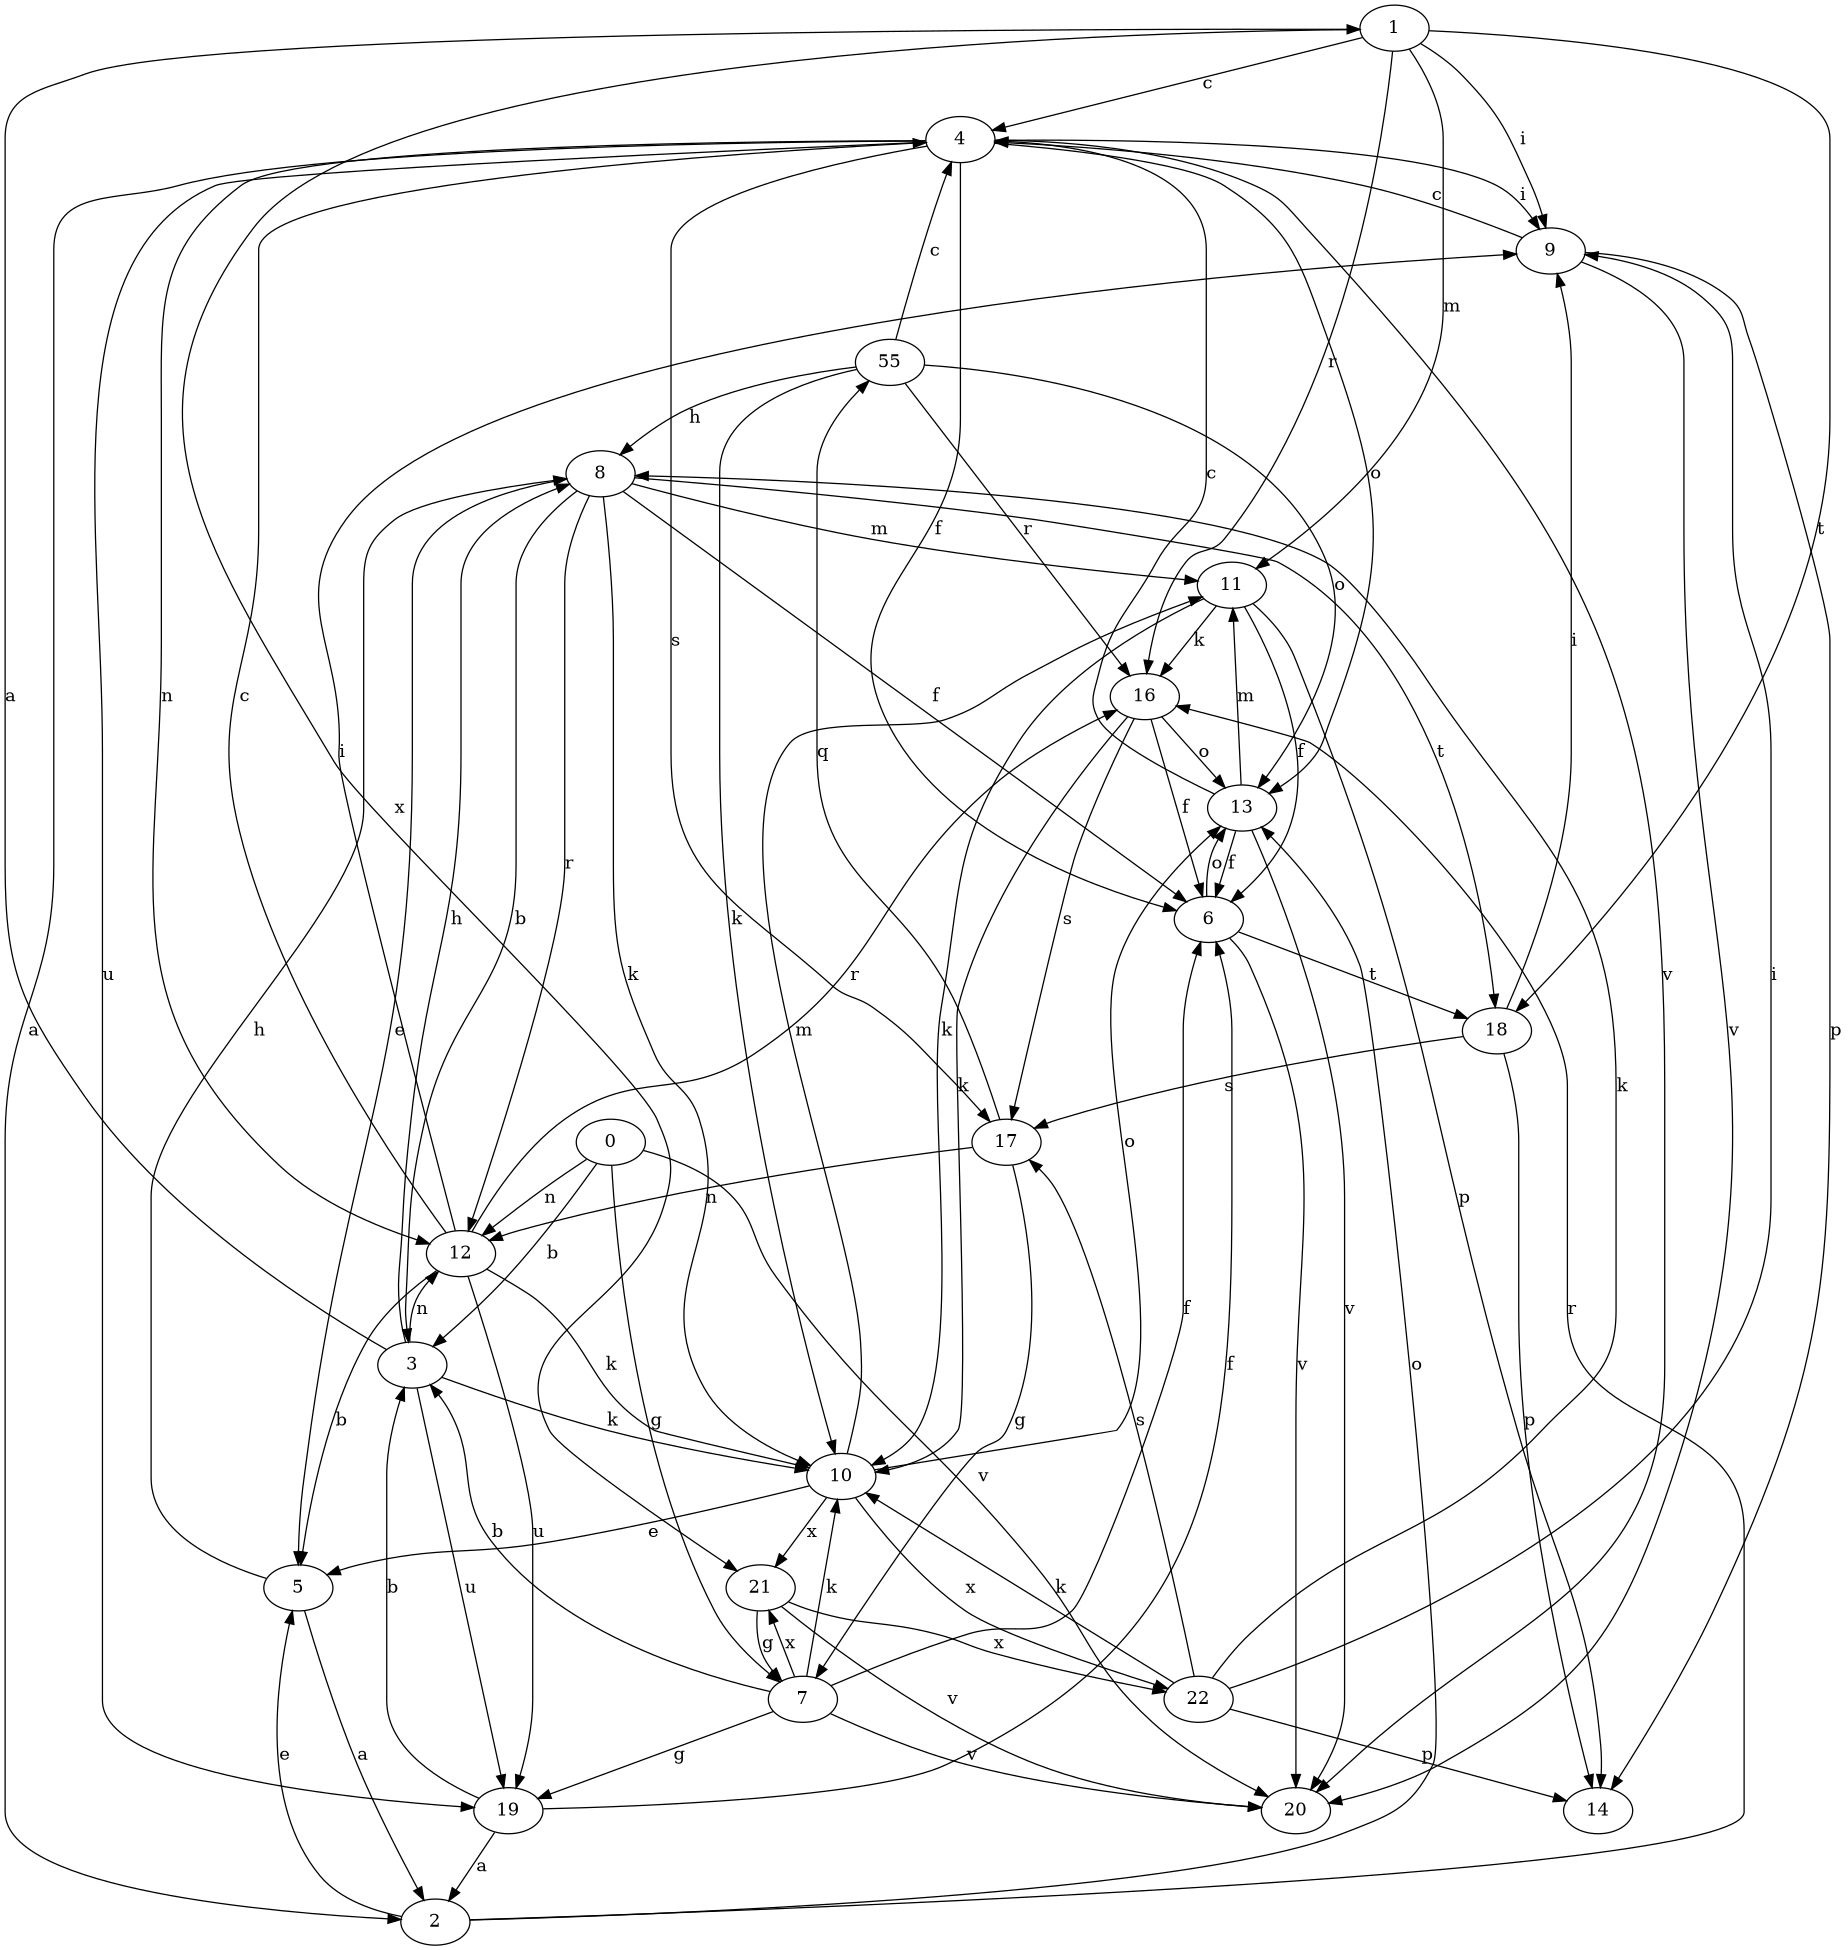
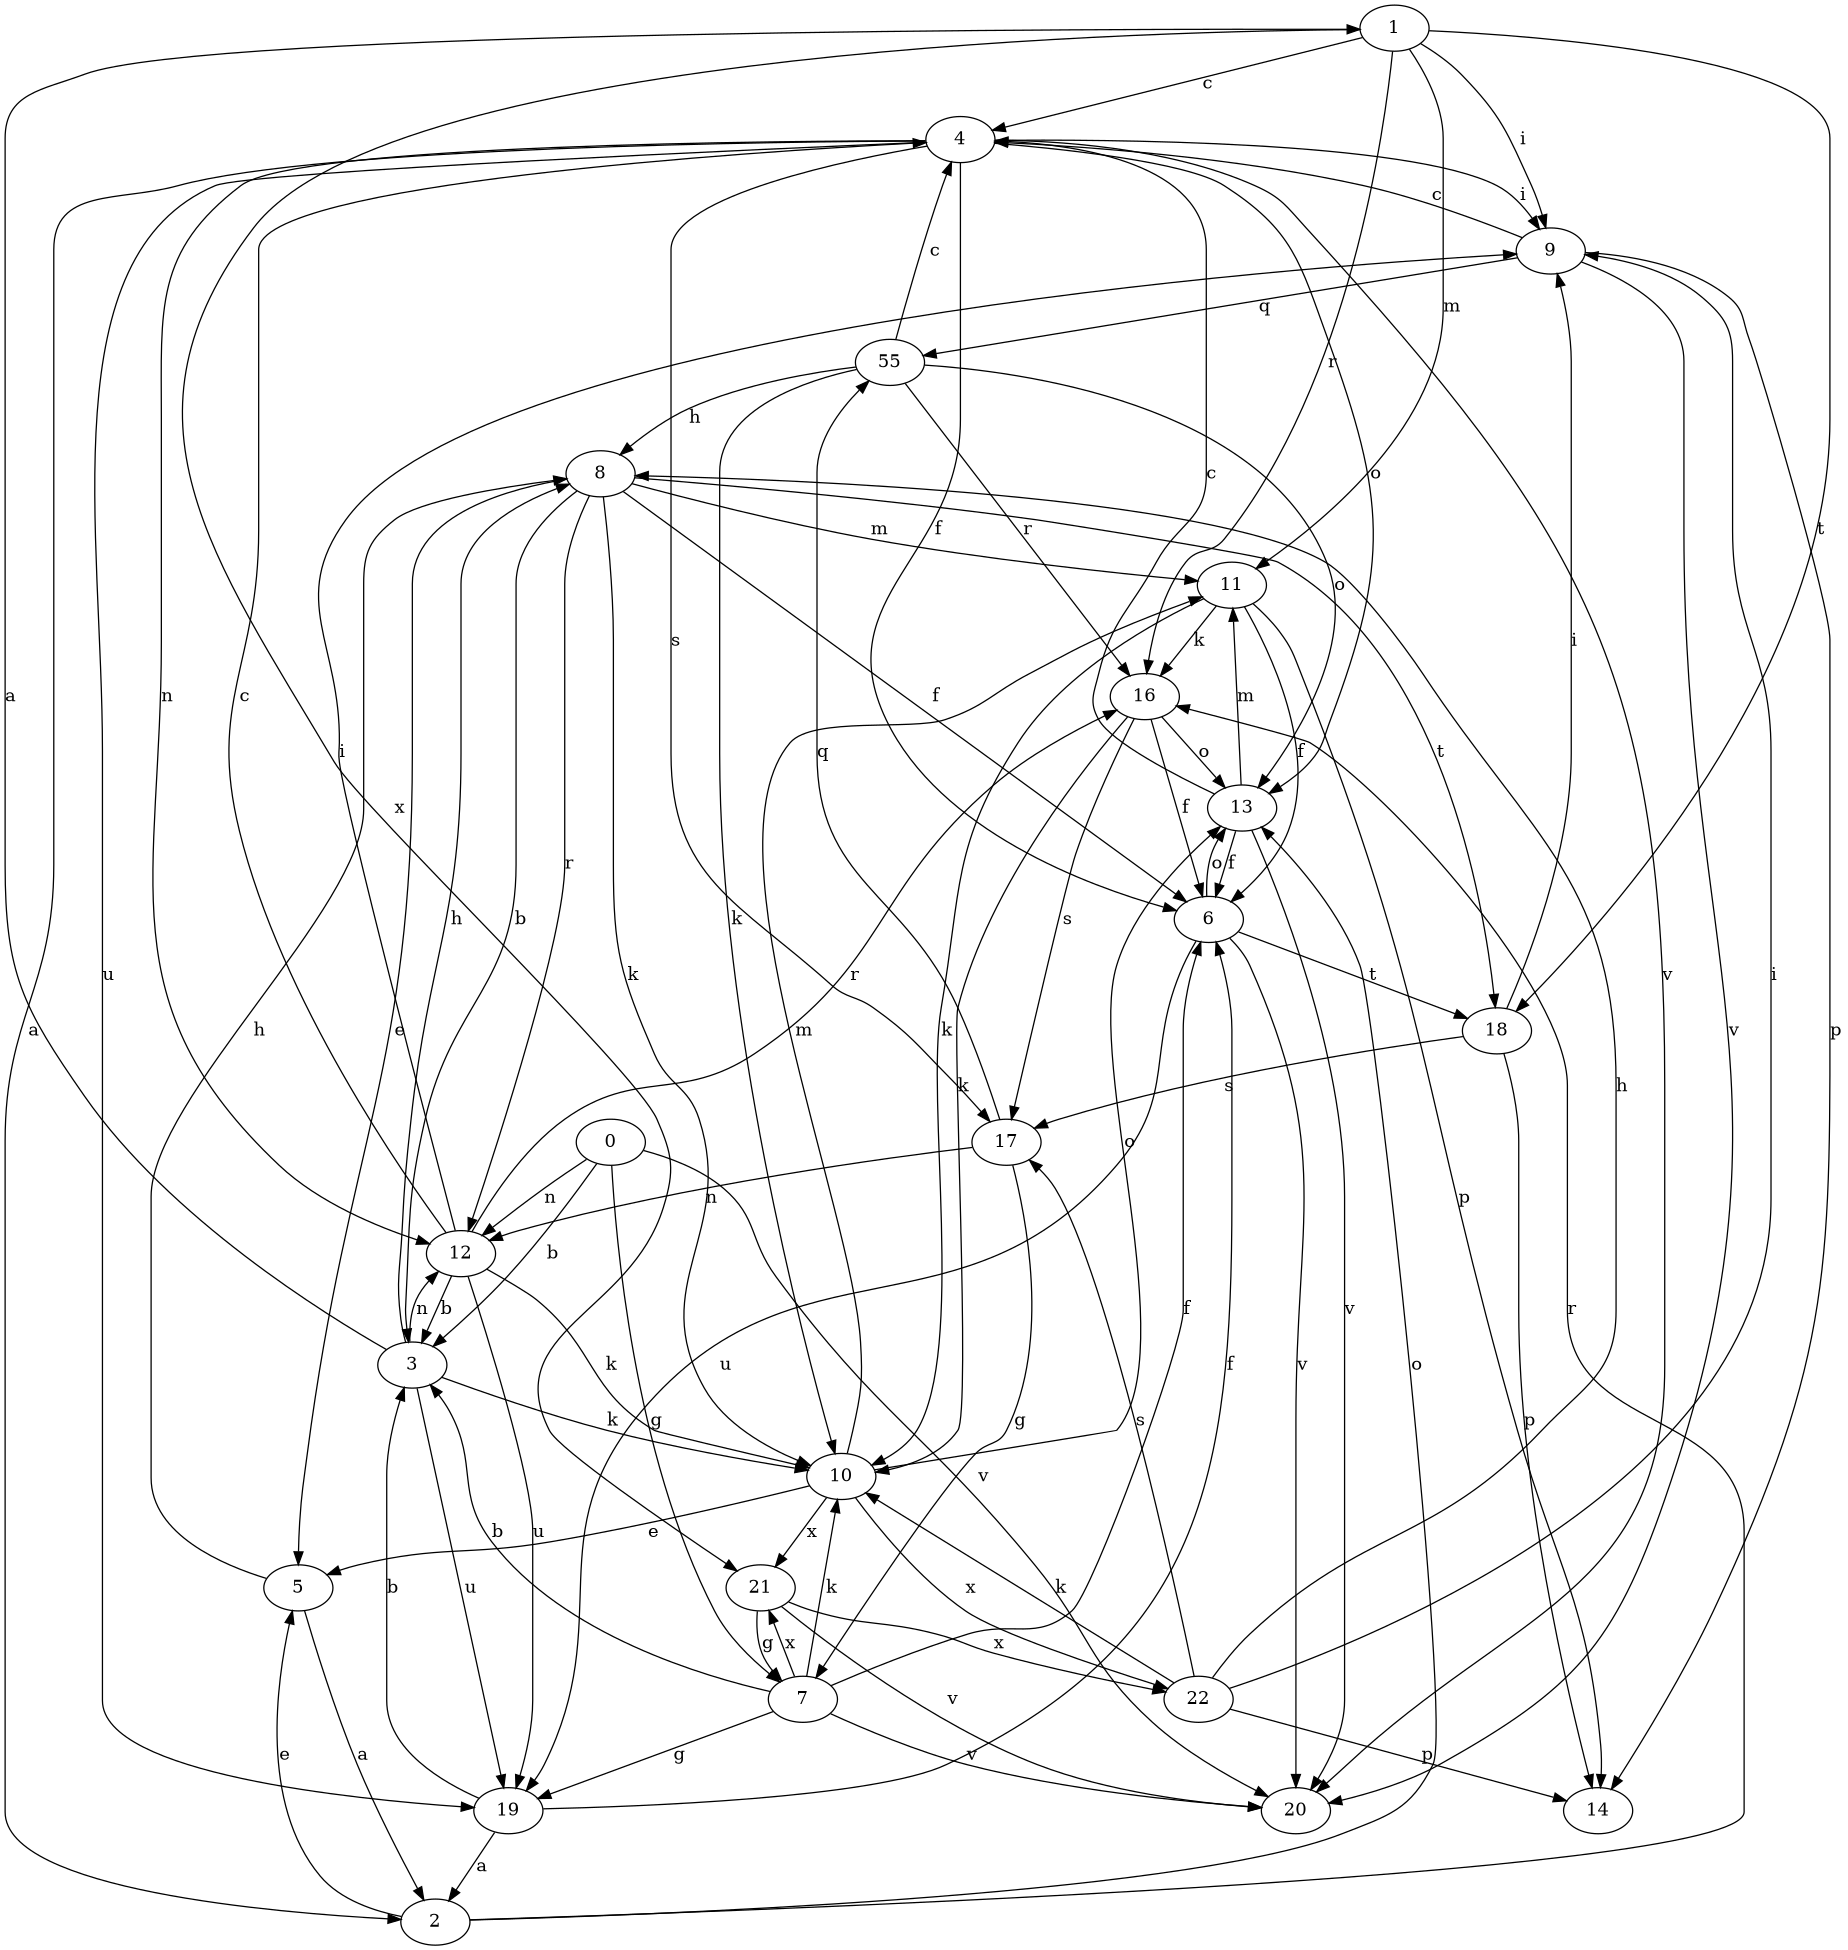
none -> (1227, 306)
(1622, 1087) -> (1622, 1087)
none -> (834, 1298)
(341, 1396) -> (439, 1303)
